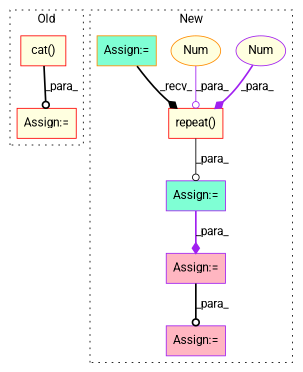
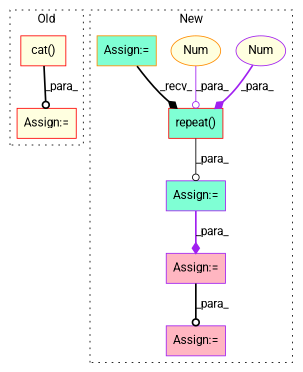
(196, 123) -> (196, 123)
